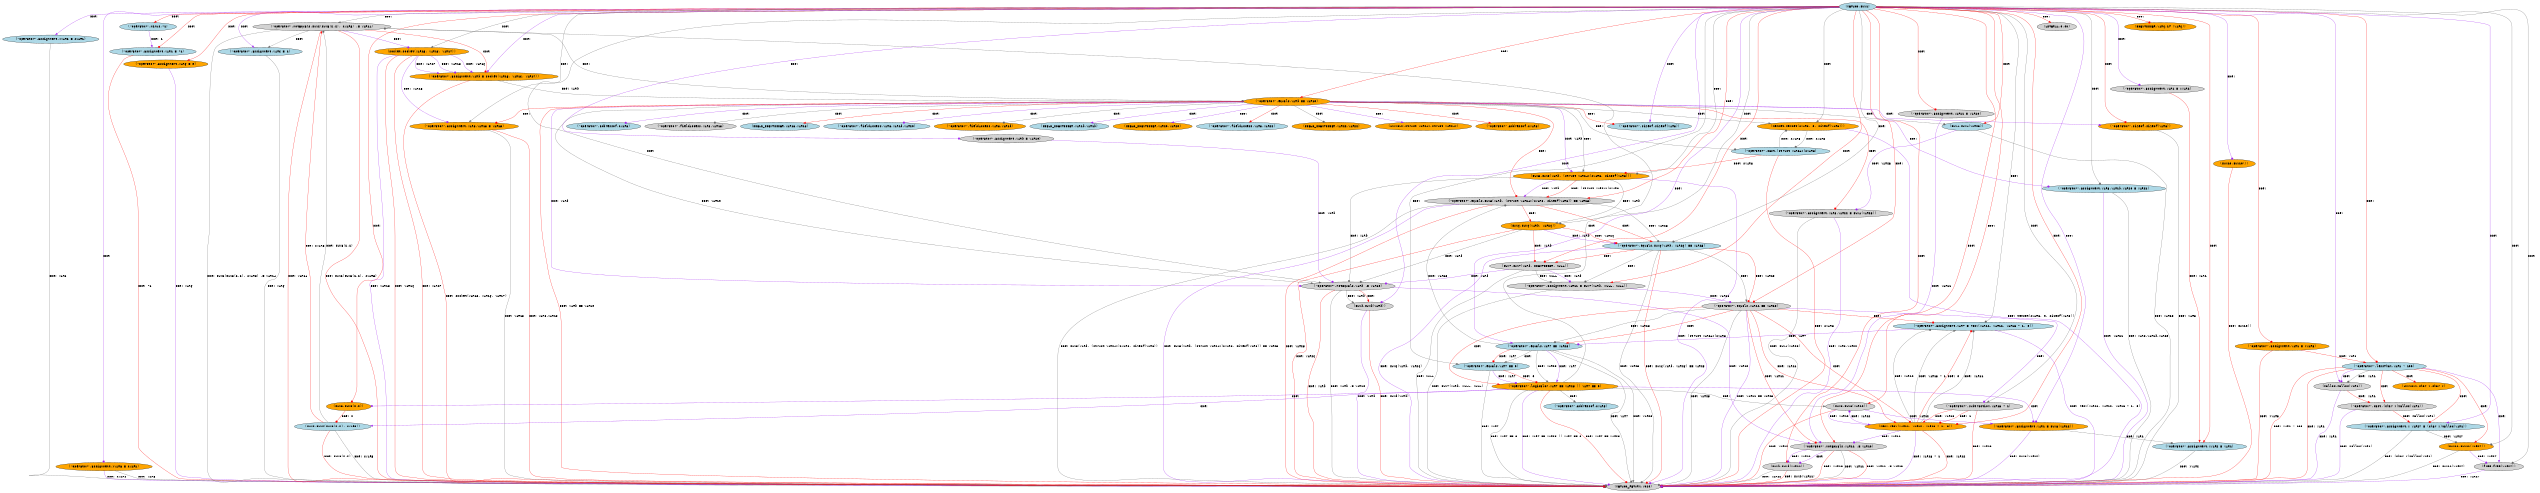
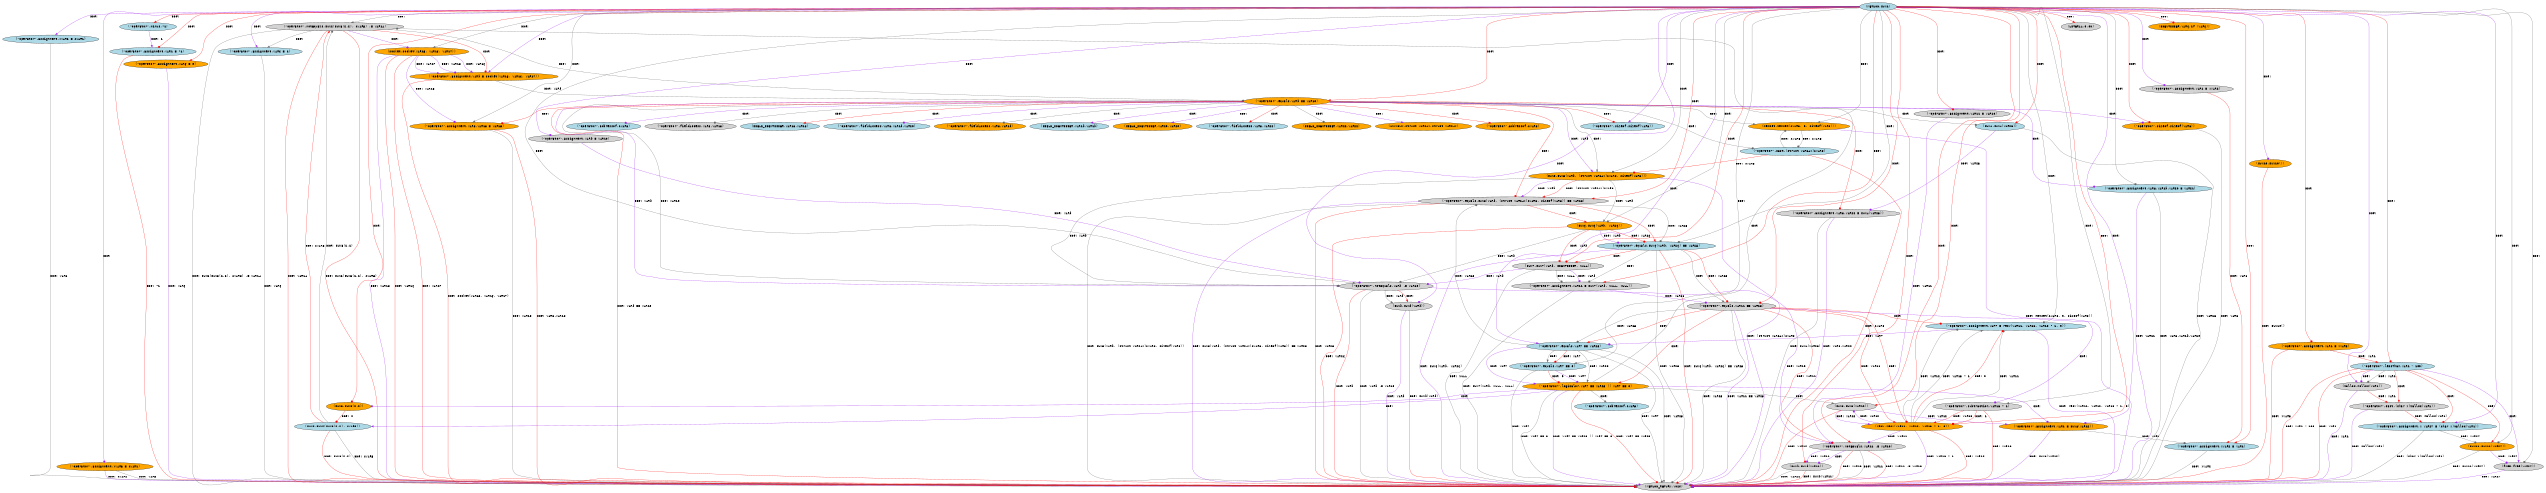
(2424, 386) -> none
